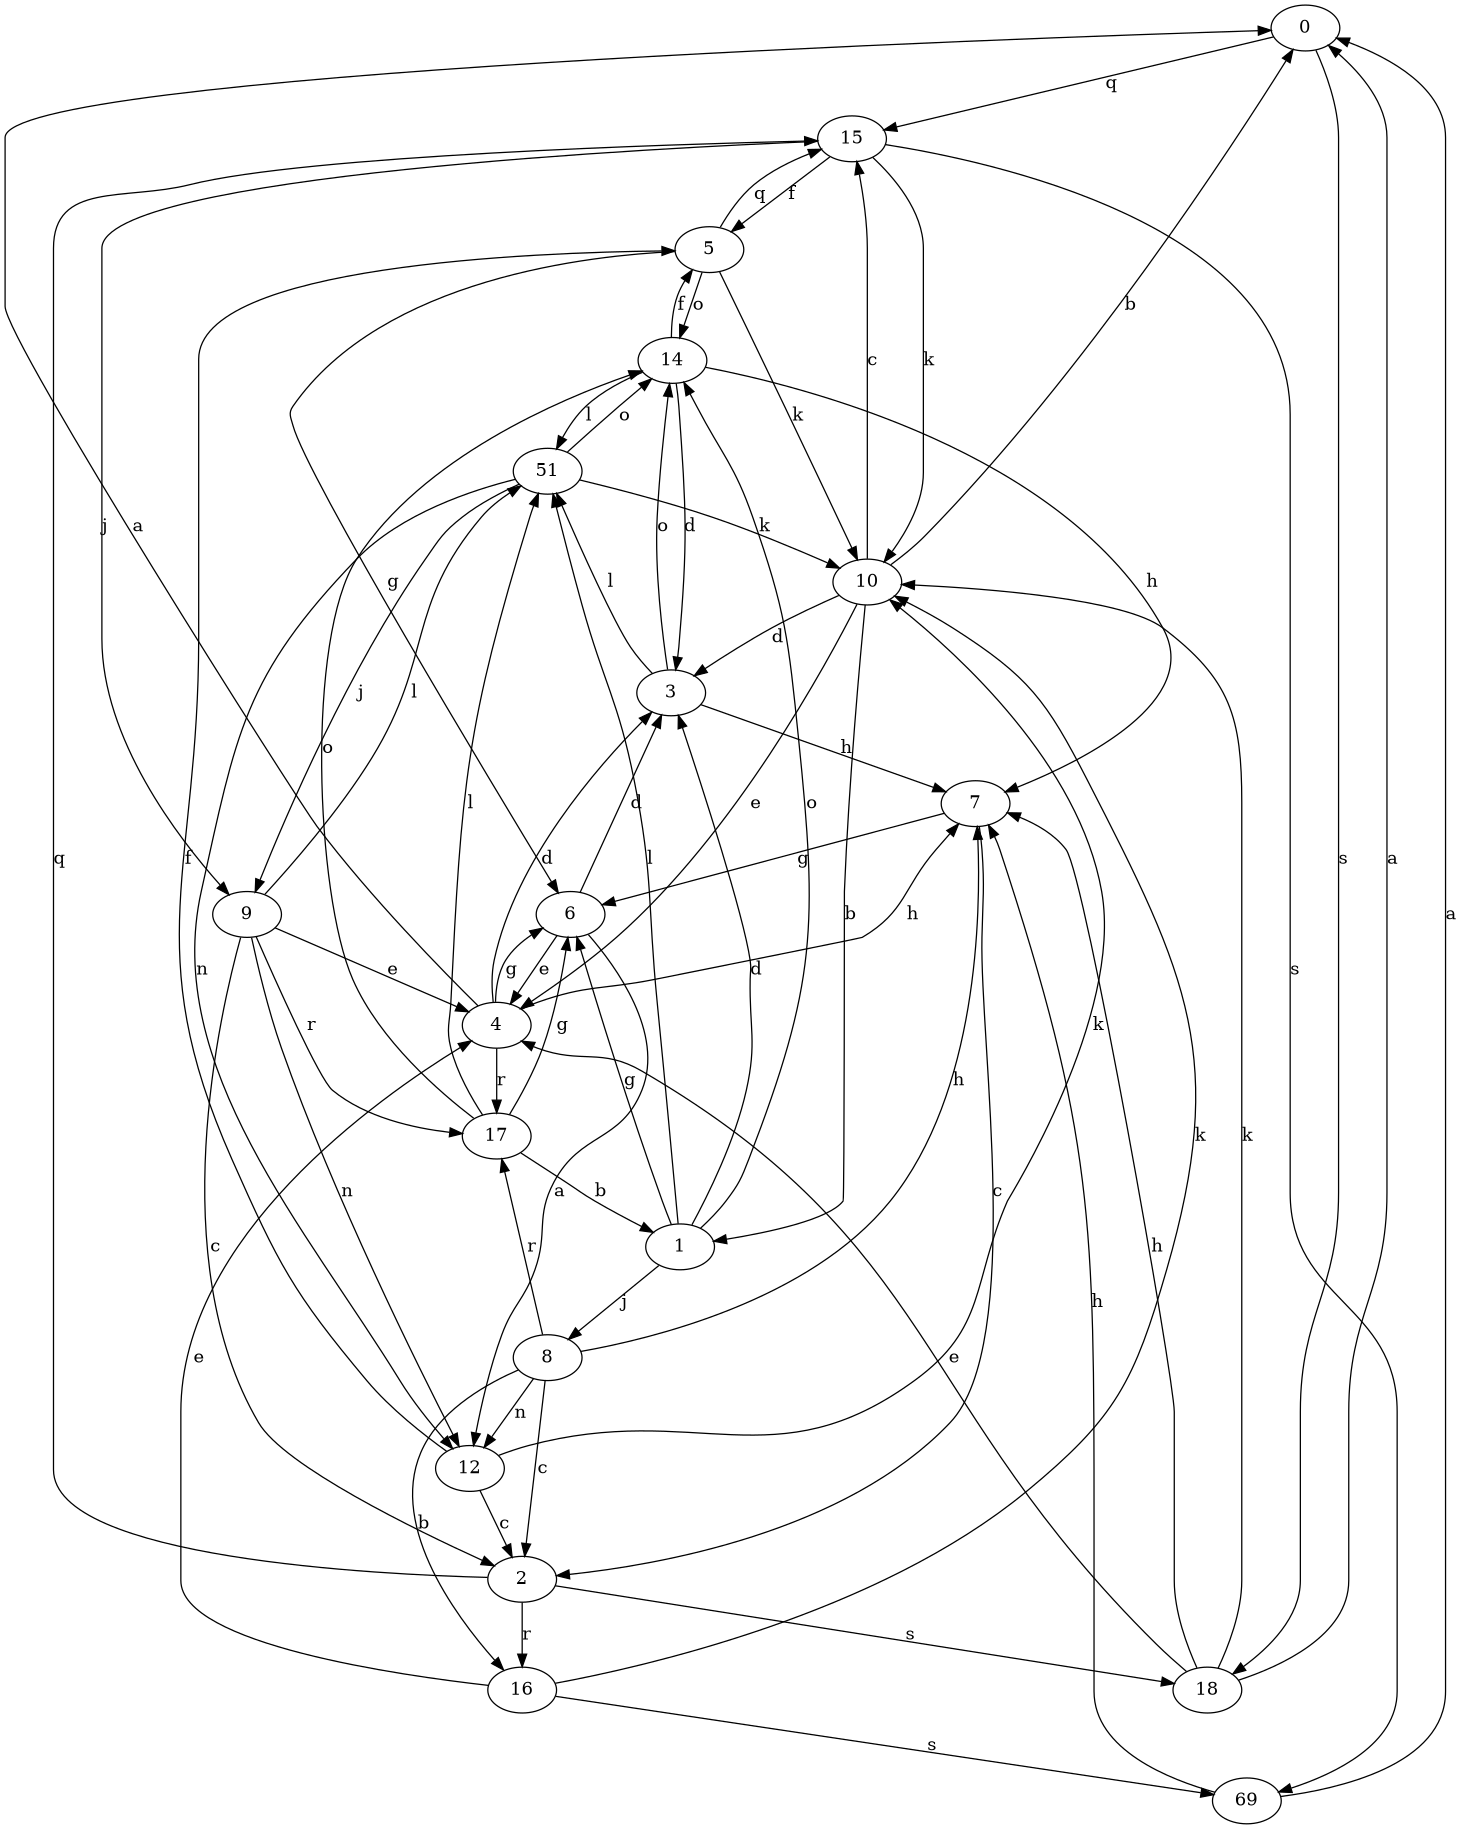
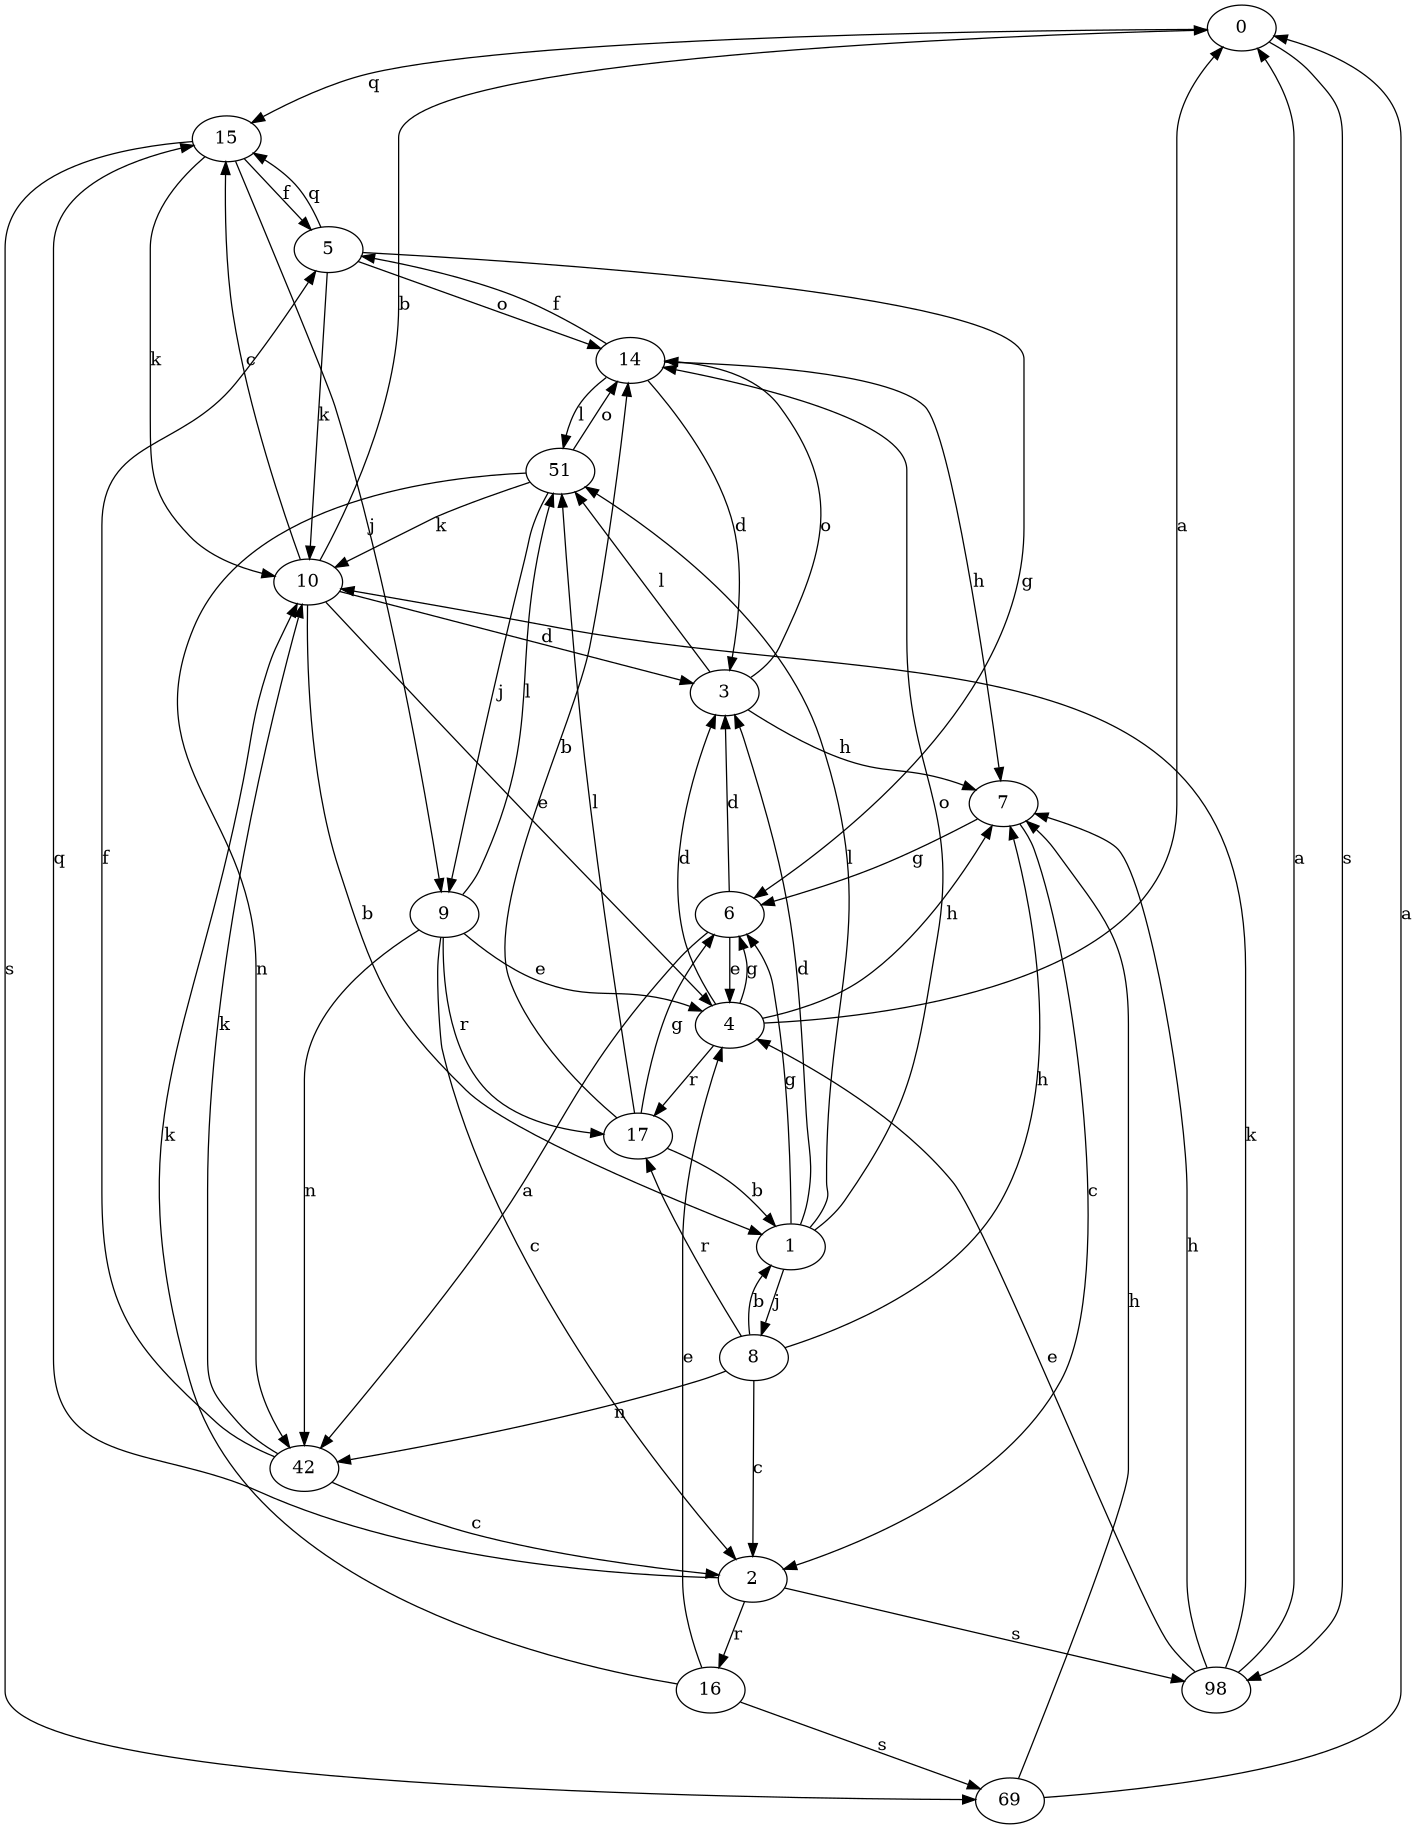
(328, 748) -> (567, 748)
(470, 1468) -> (304, 1468)
(413, 1502) -> (750, 1304)
(1207, 1690) -> (1216, 1690)
